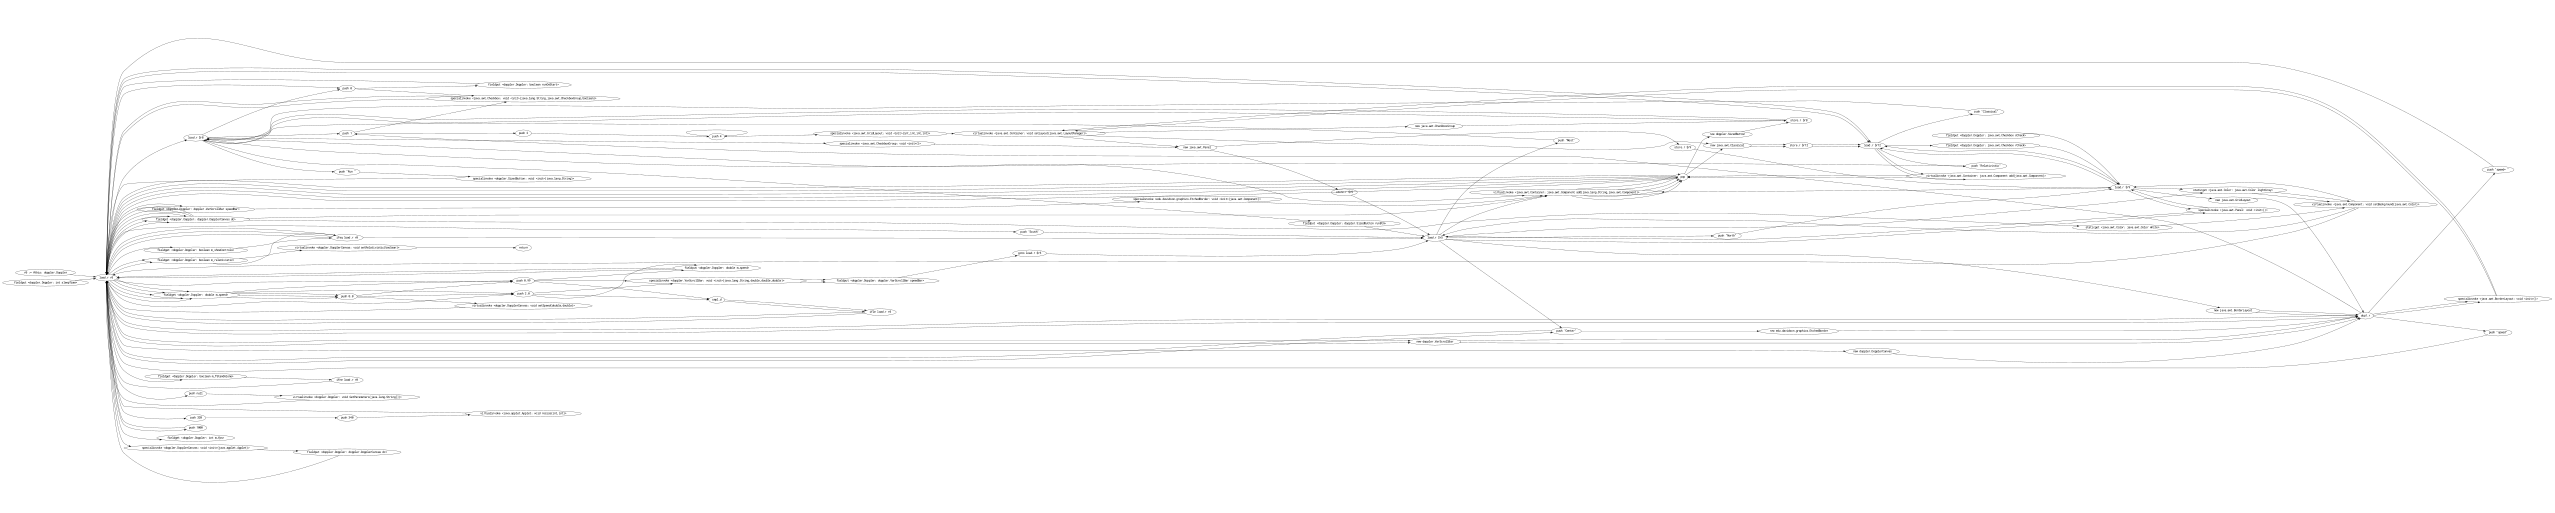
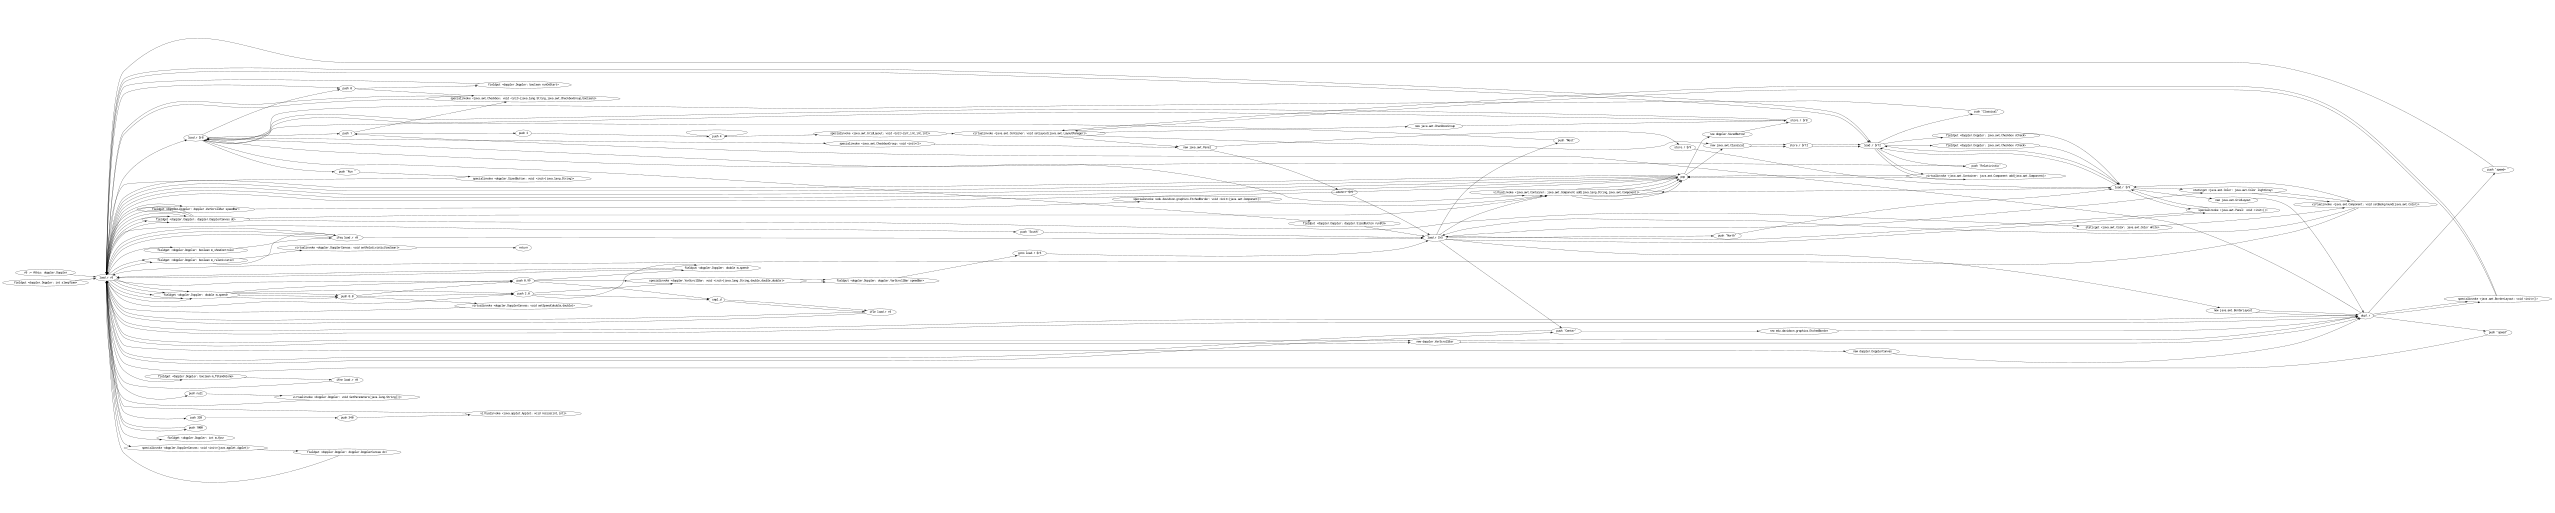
none -> (1912, 140)
